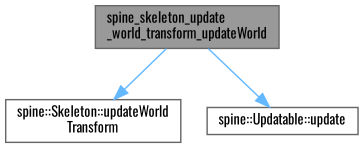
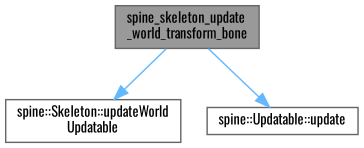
(187, 27) -> (187, 27)
(93, 121) -> (93, 121)
